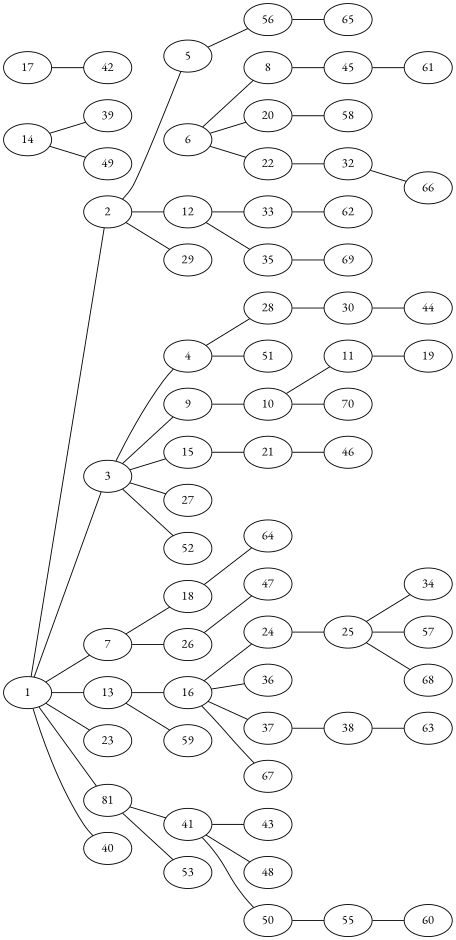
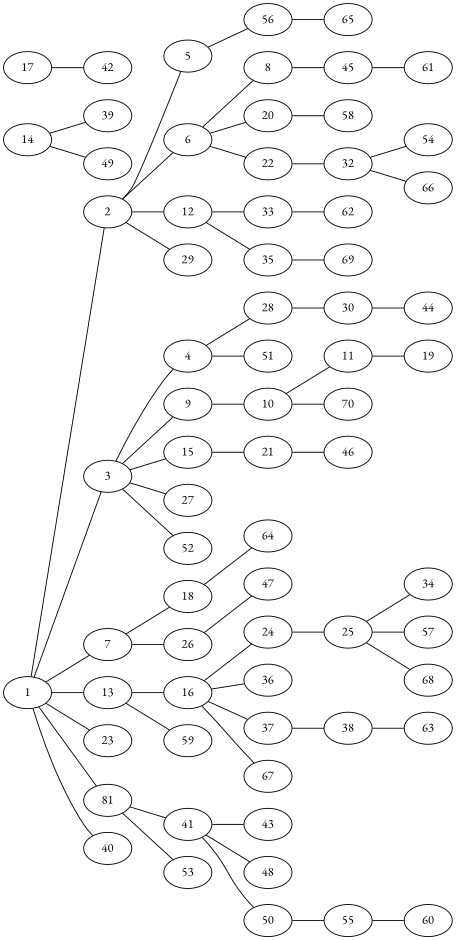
none -> (428, 140)
none -> (148, 176)
